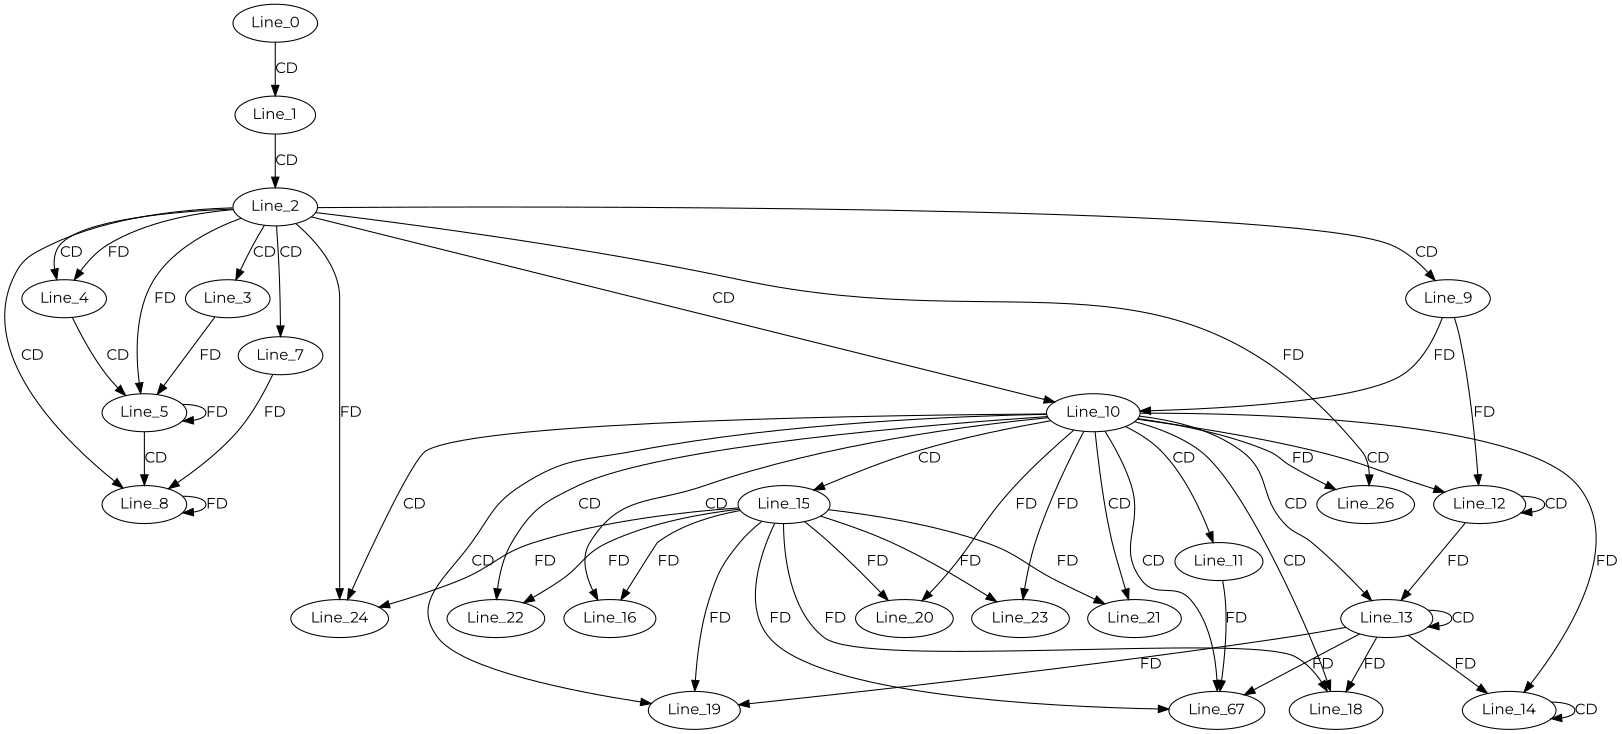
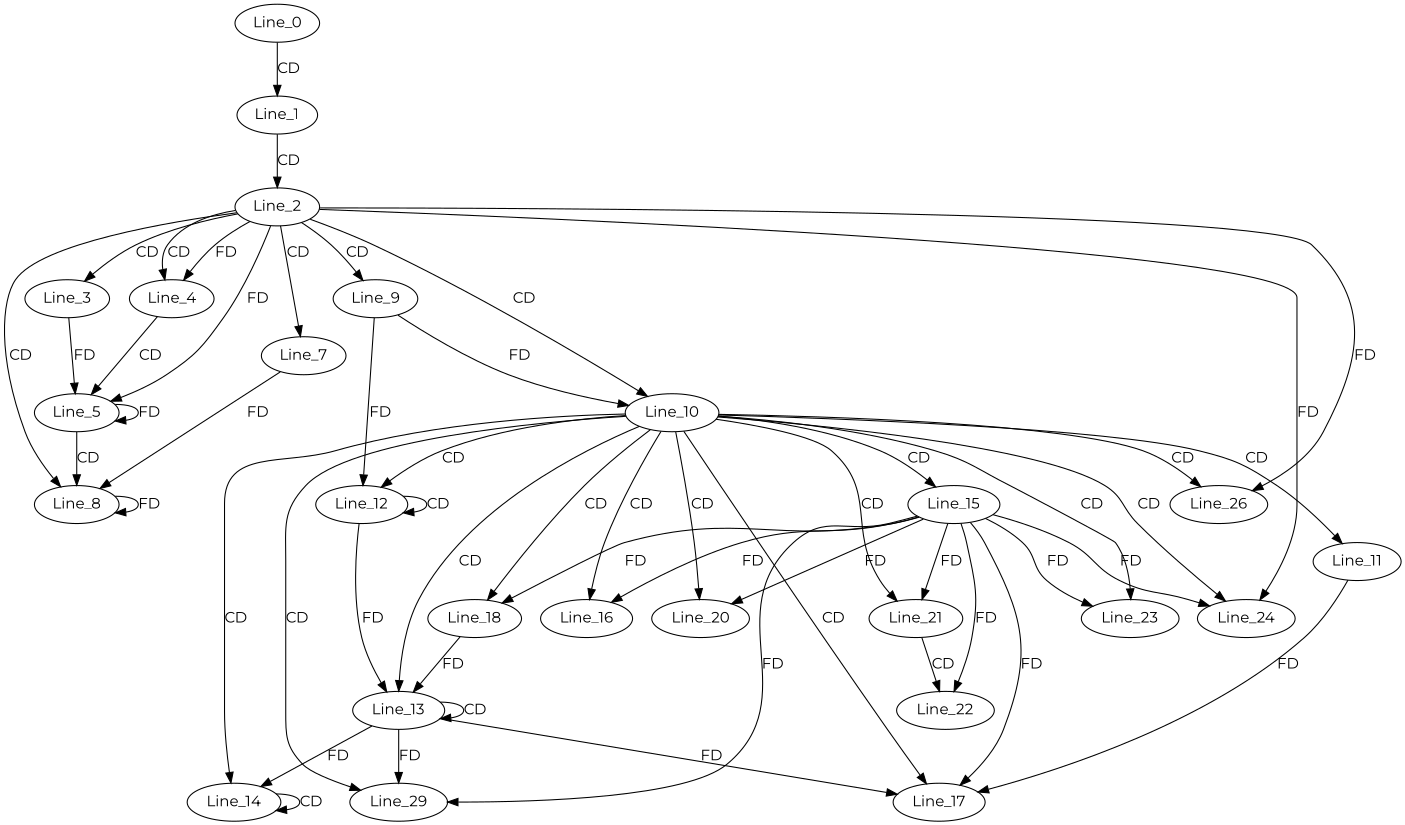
(742, 447) -> (929, 660)
(1303, 459) -> (1183, 459)
(1026, 505) -> (703, 505)
(1067, 505) -> (1092, 505)
(1607, 562) -> (236, 619)
(1364, 660) -> (440, 660)
(694, 710) -> (399, 802)
(1217, 710) -> (939, 802)
